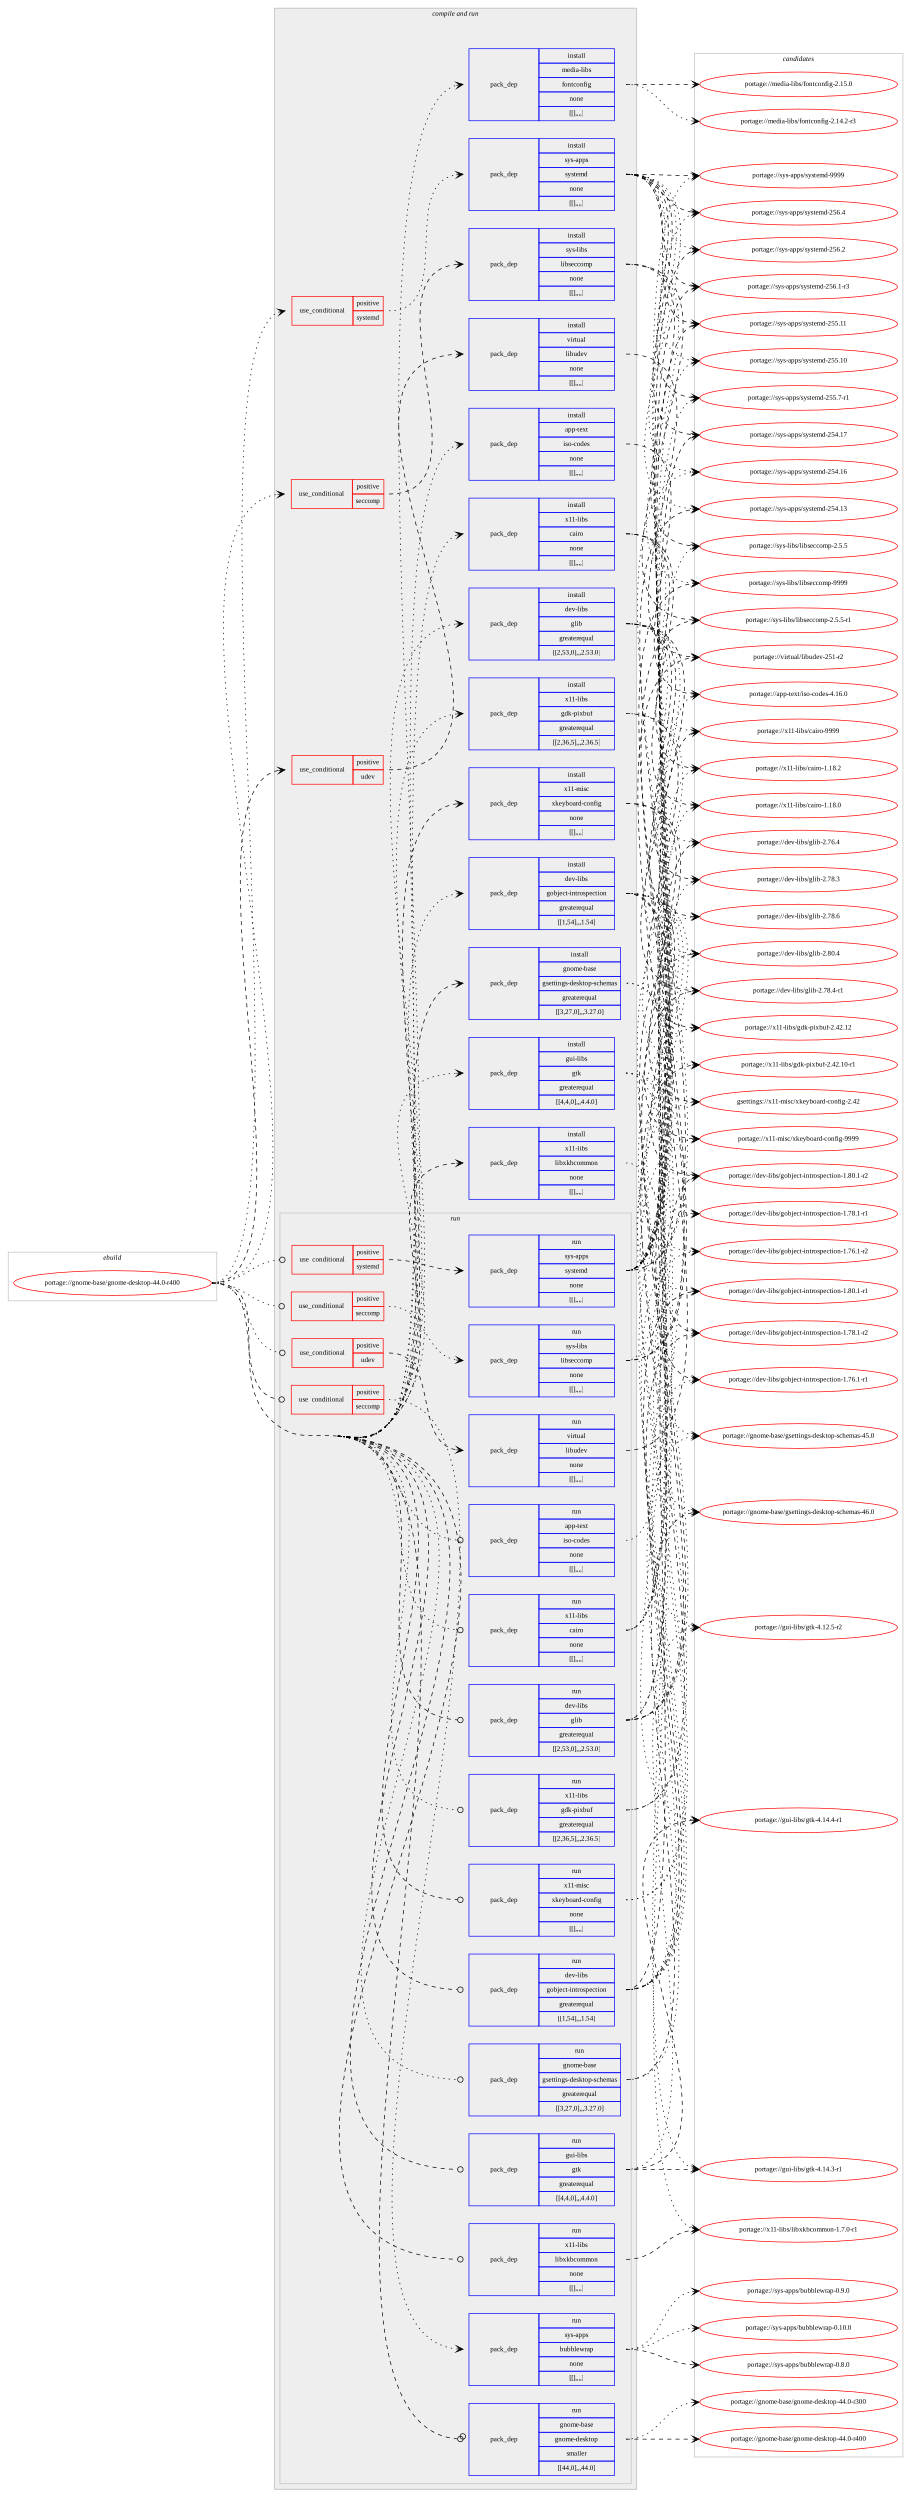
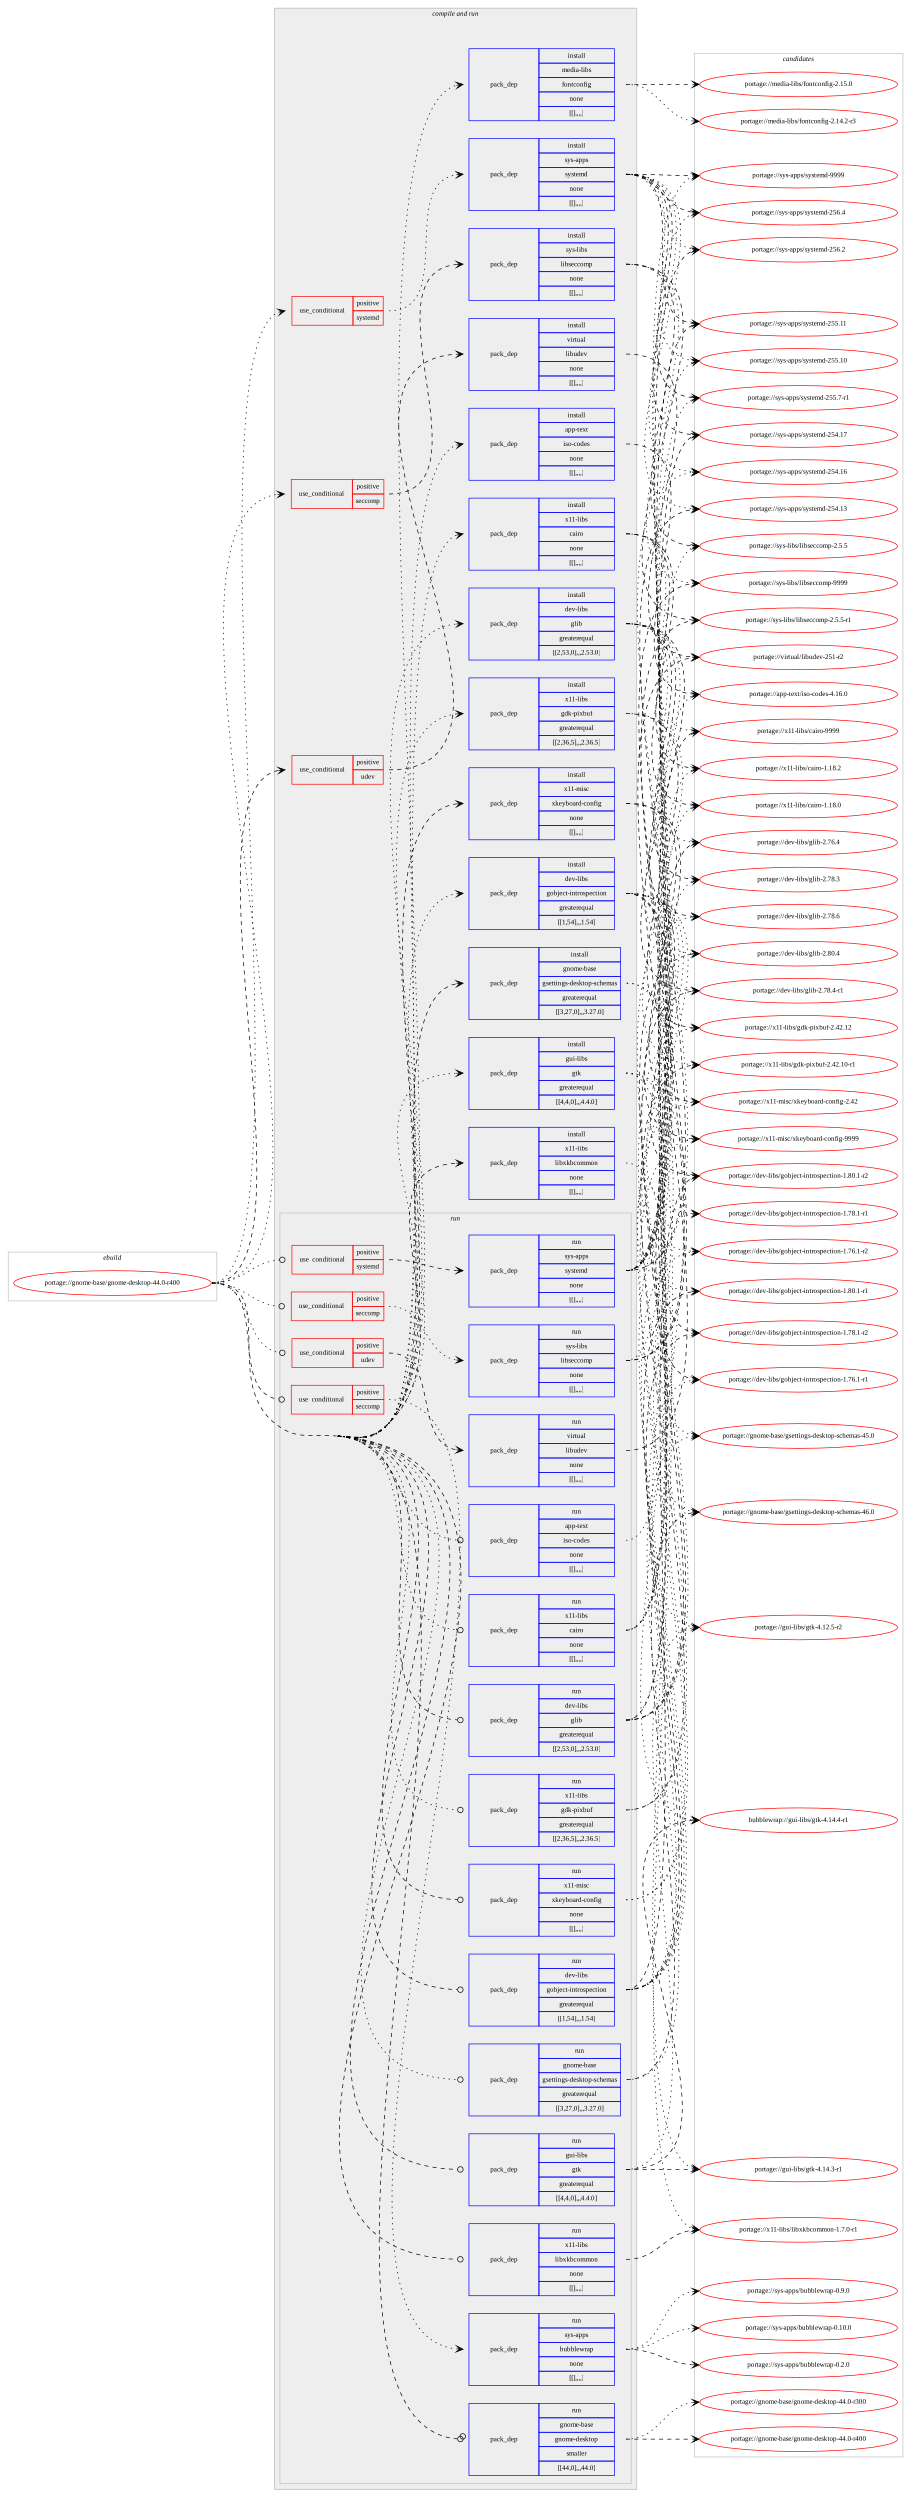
(799, 287) -> none
(799, 1102) -> (799, 1102)
(799, 1820) -> (799, 1820)
(799, 2365) -> (799, 2365)
